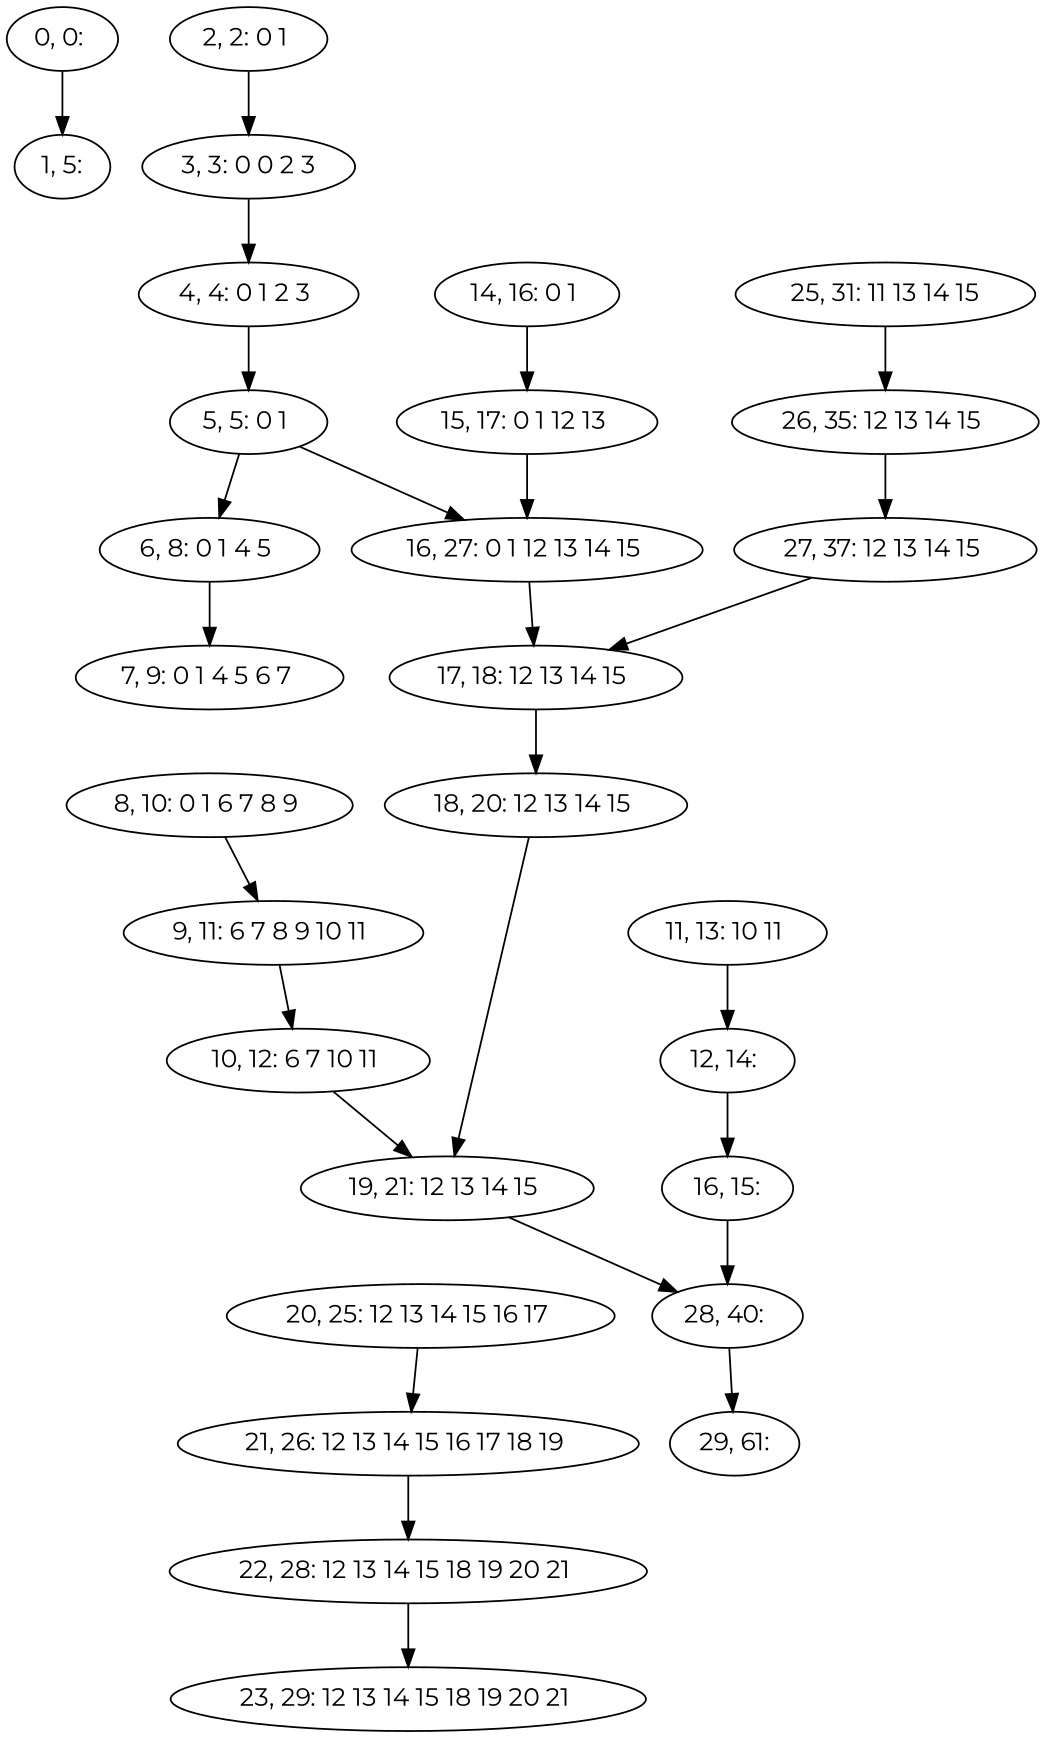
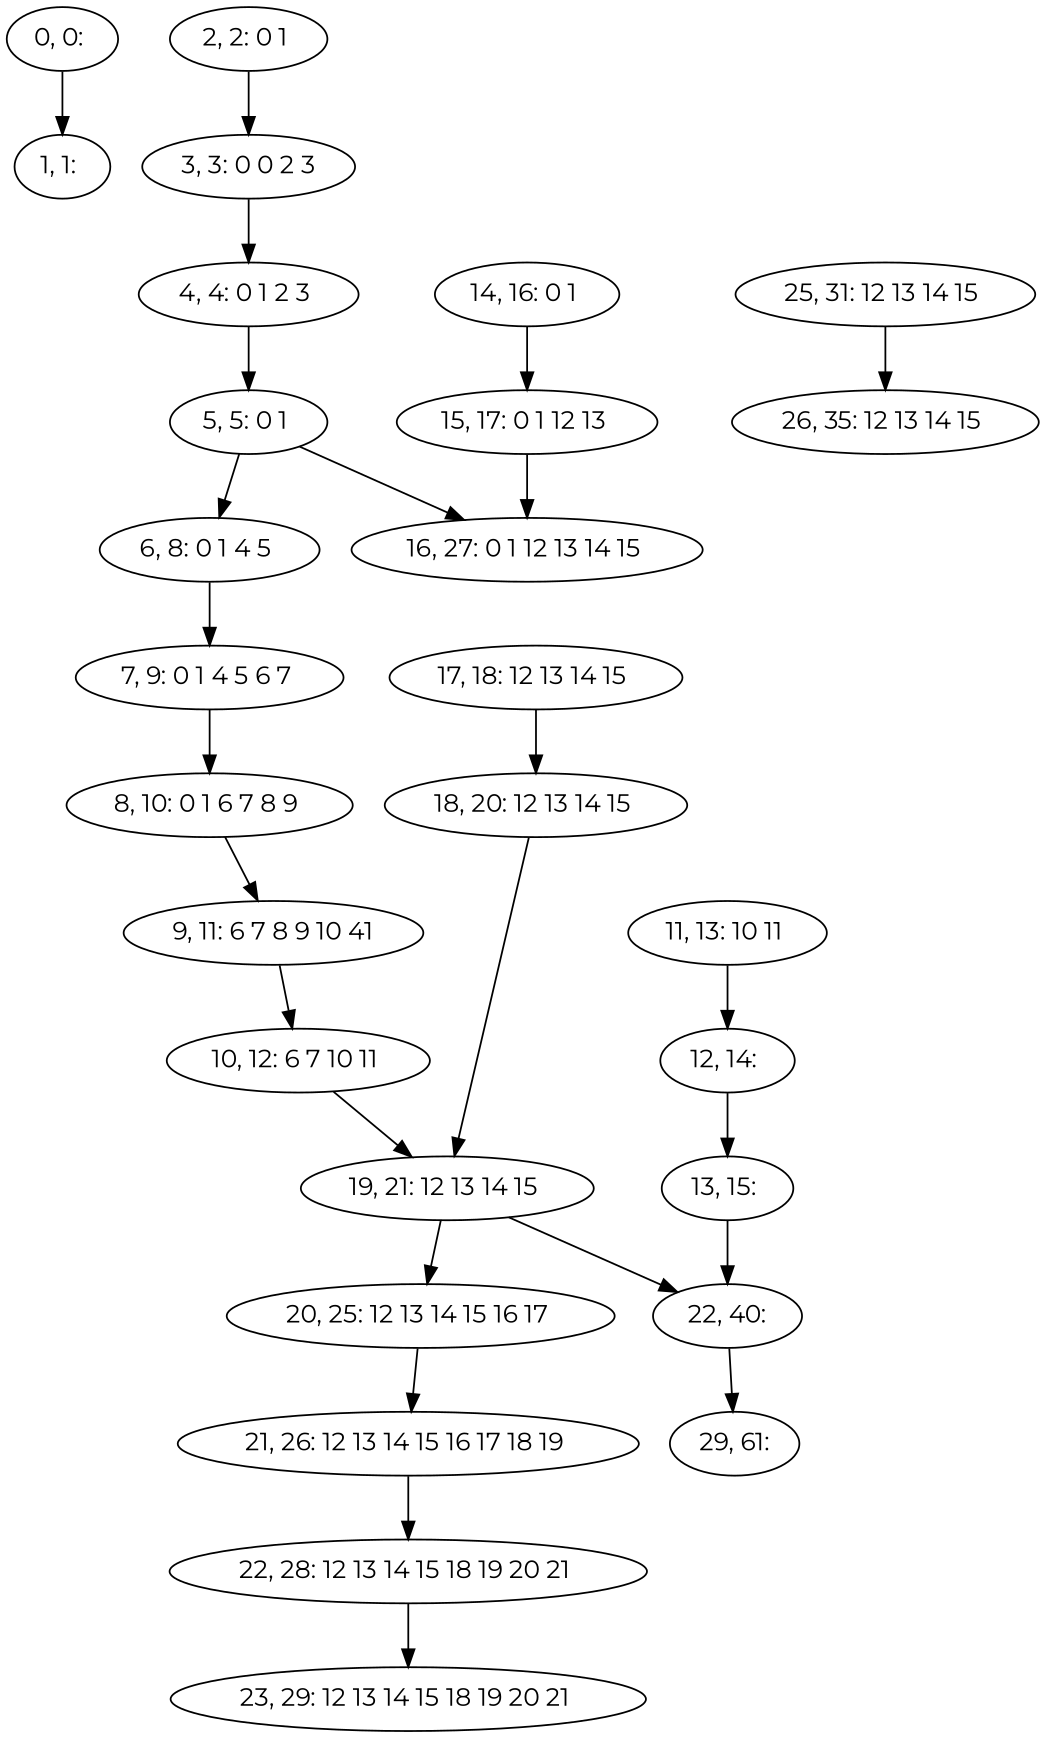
(62, 167) -> (62, 167)
(885, 294) -> (885, 294)
(885, 550) -> none
(531, 605) -> none
none -> (210, 733)
(273, 933) -> (273, 933)
(728, 1188) -> (728, 1188)
none -> (436, 1243)
(728, 1316) -> (728, 1316)
